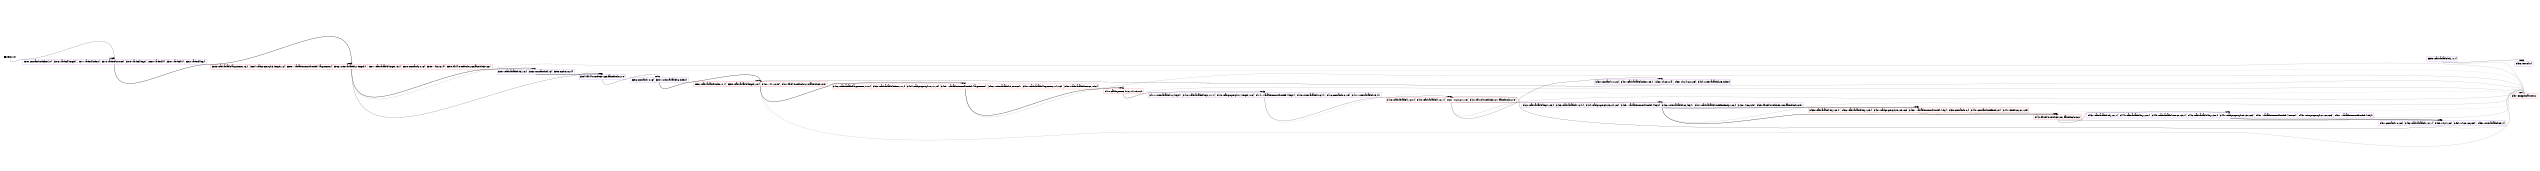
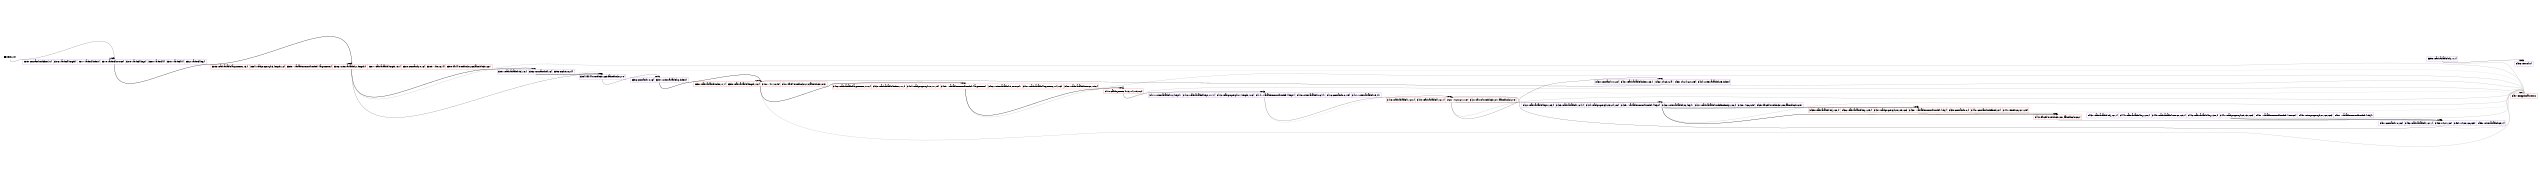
(2097, 113) -> none
